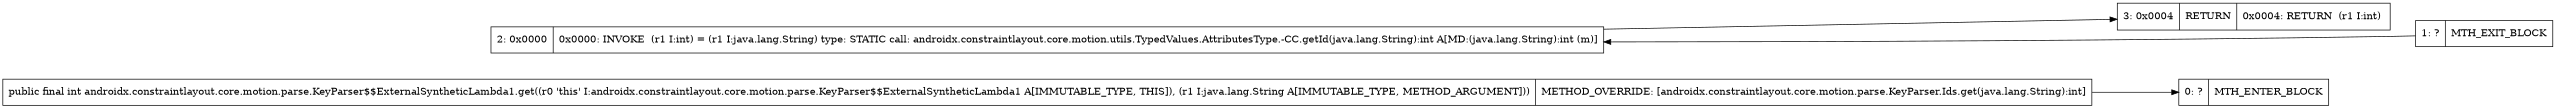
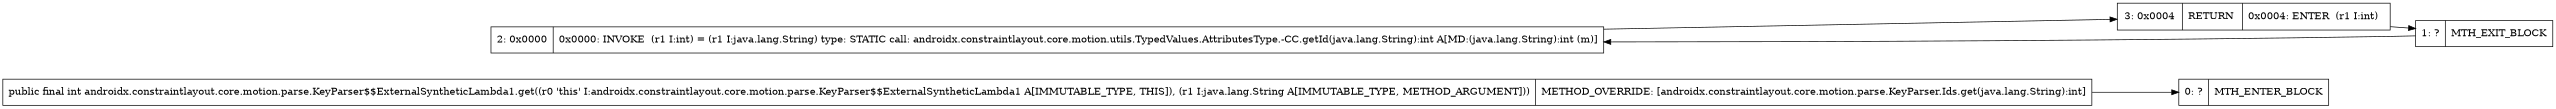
(2313, 16) -> (2315, 16)
none -> (2399, 27)
